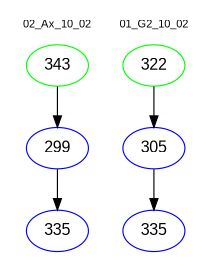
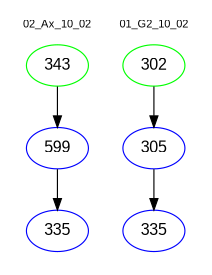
(154, 65) -> (154, 65)
(57, 148) -> (57, 148)
